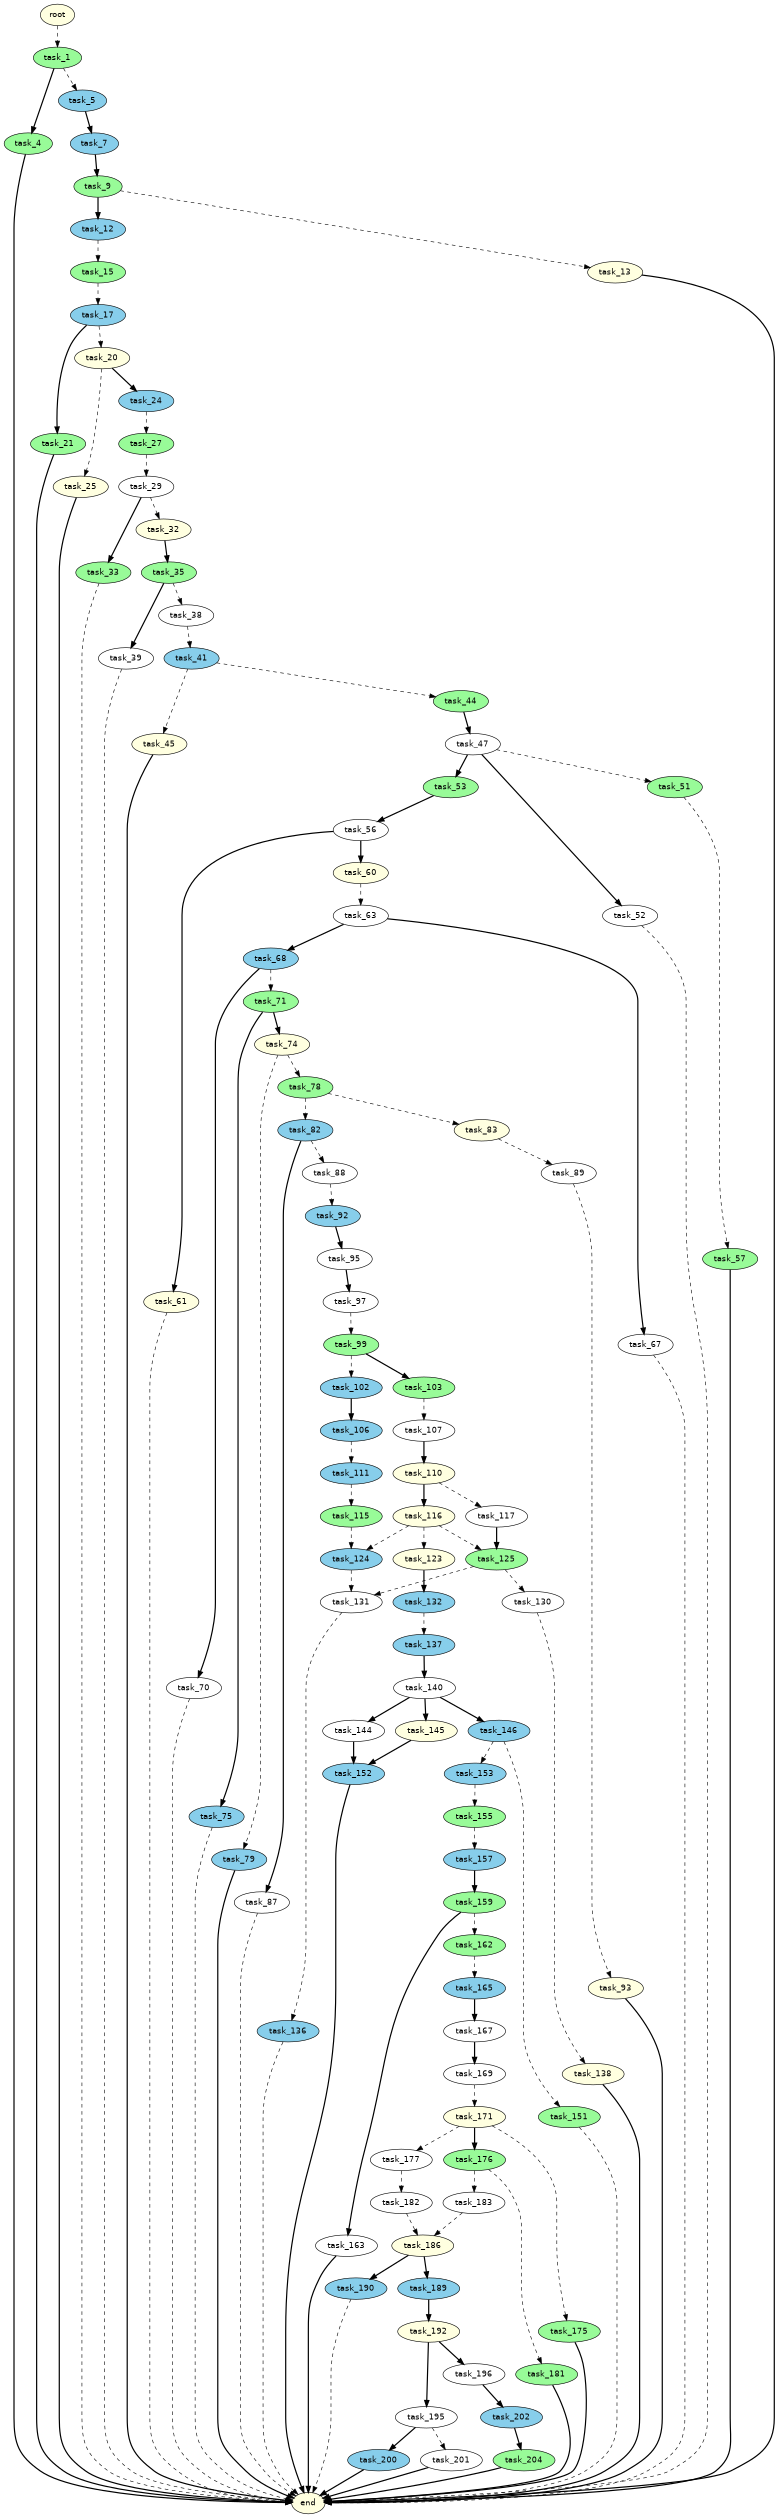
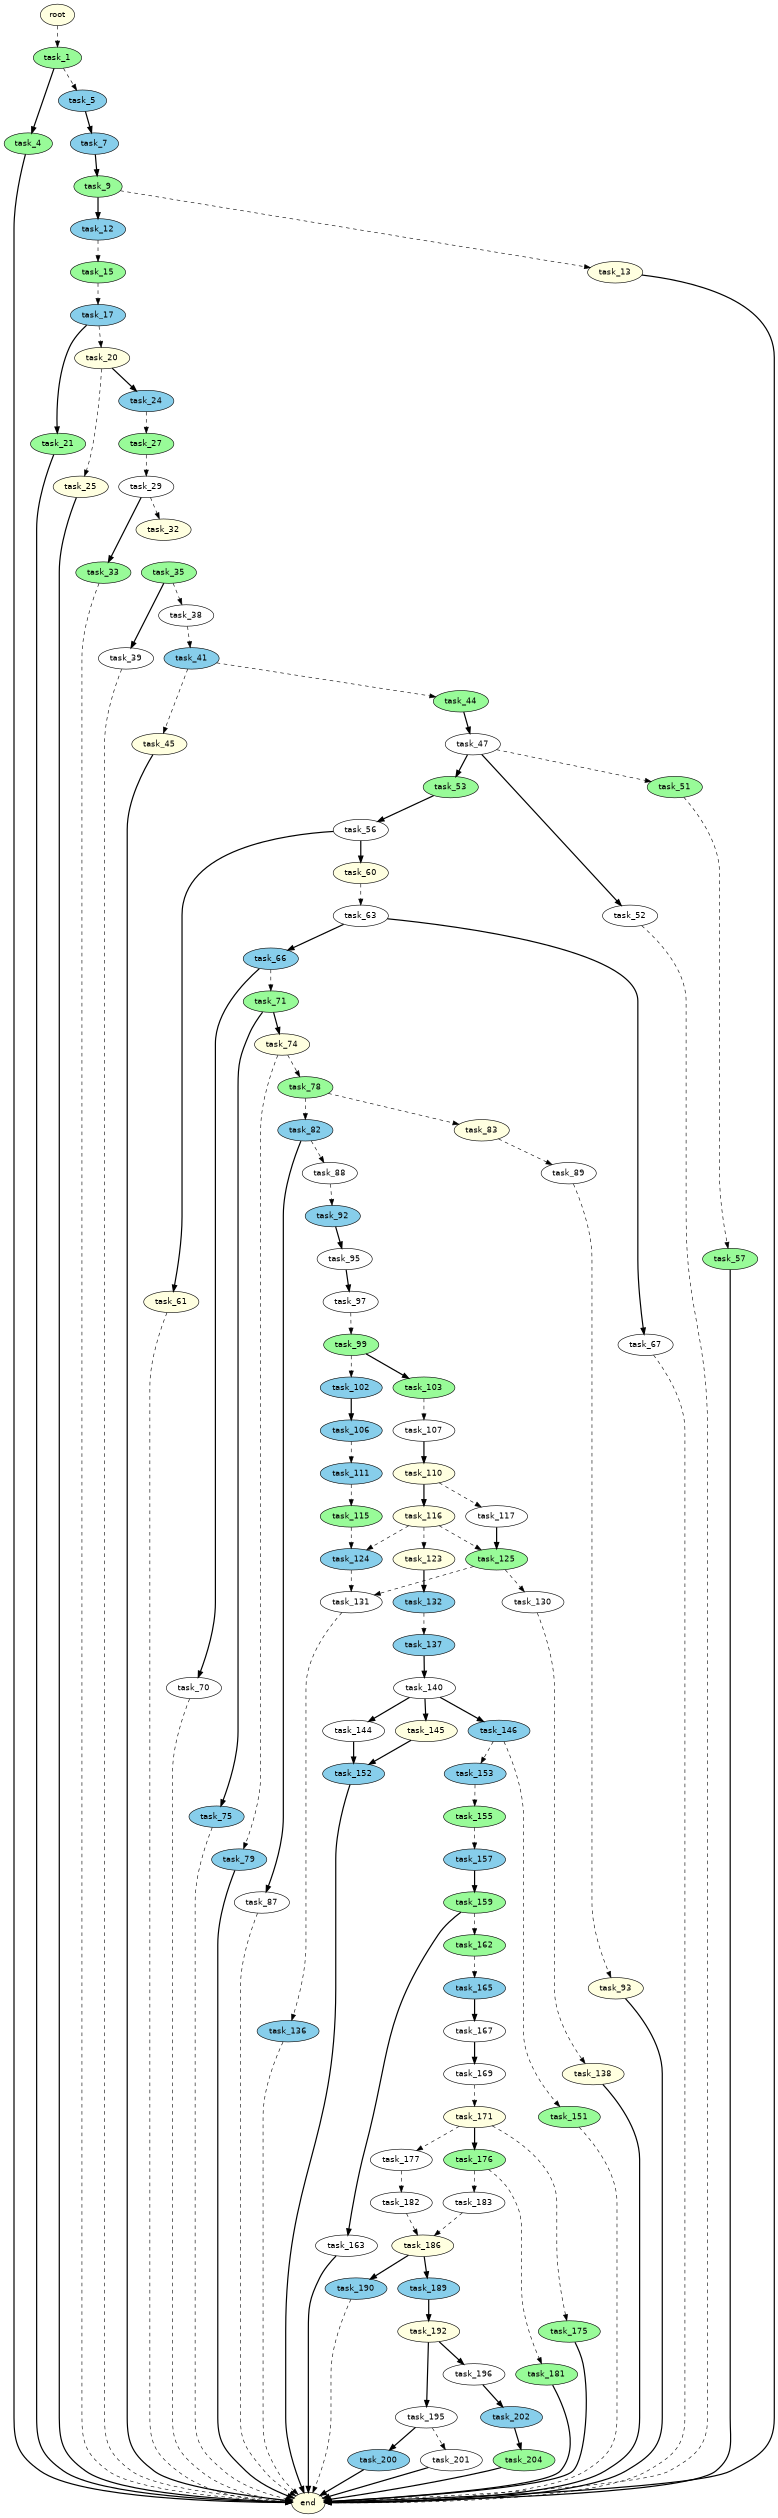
(166, 548) -> none
(271, 959) -> (271, 959)
